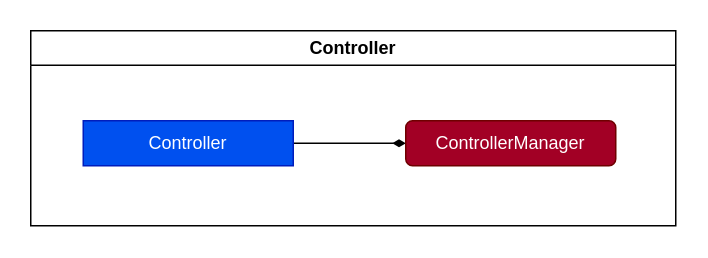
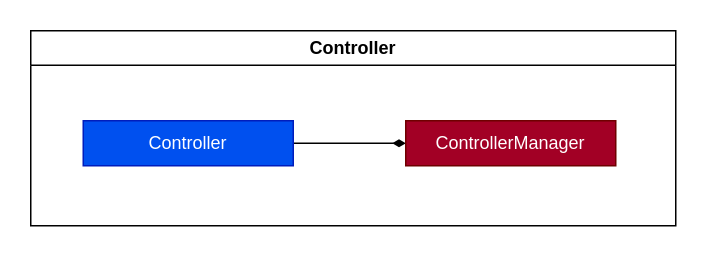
(511, 143) -> (511, 143)
